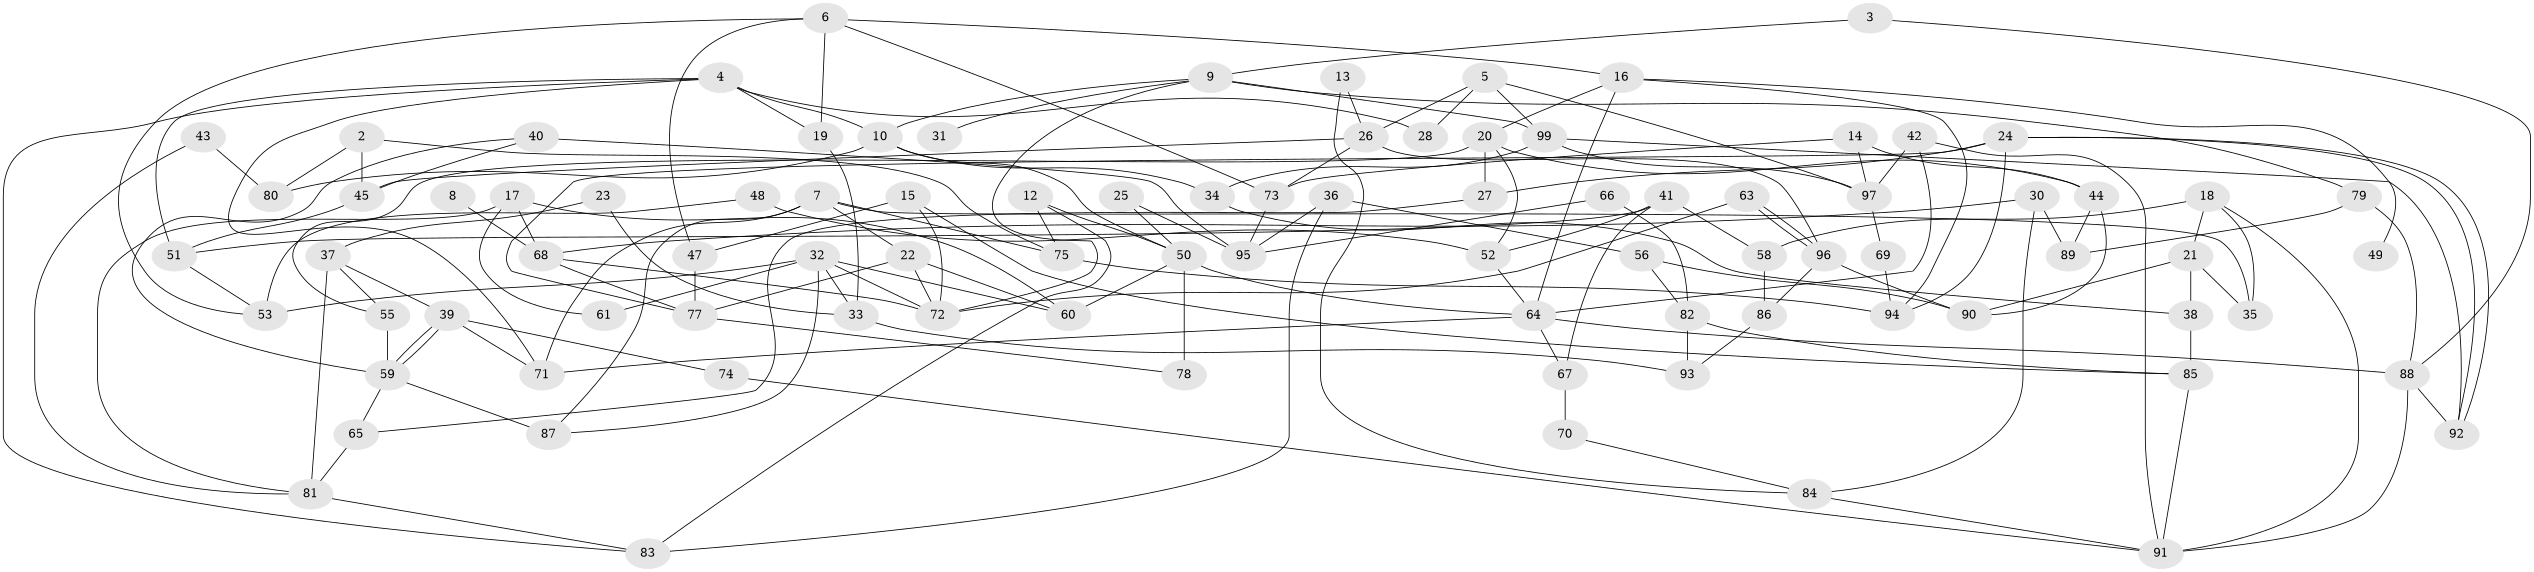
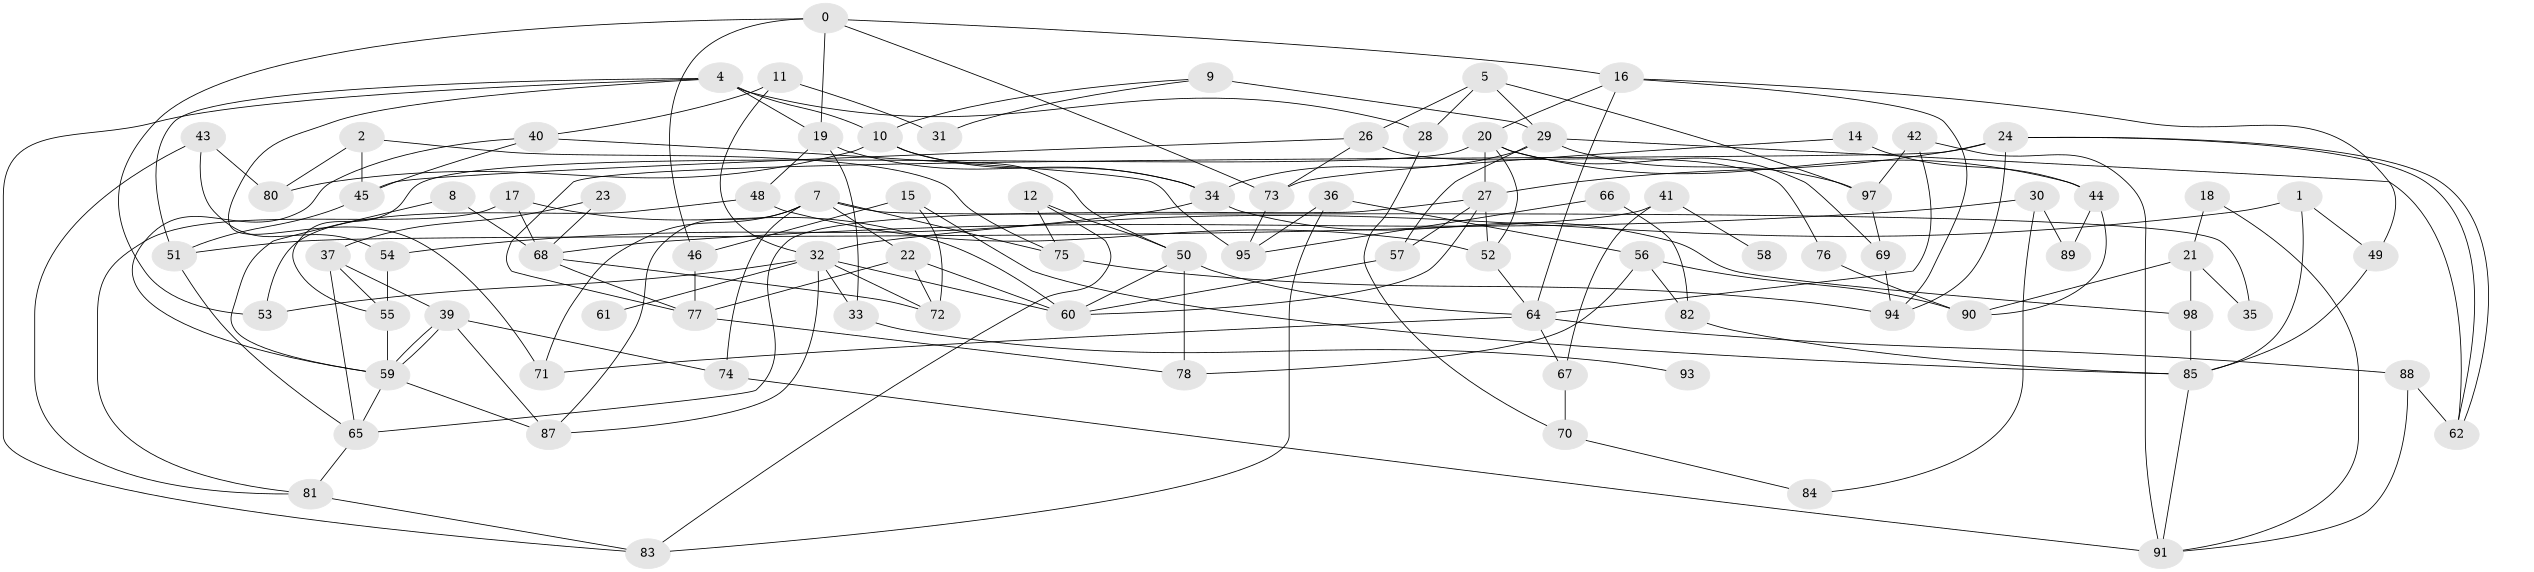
(826, 18) -> (826, 18)
(1870, 18) -> none
none -> (780, 78)
(1343, 78) -> none
(1545, 137) -> (1545, 137)
none -> (1739, 162)
(1862, 168) -> none
none -> (962, 169)
none -> (784, 172)
(1121, 197) -> none
(1747, 197) -> none
none -> (2300, 197)
(2359, 197) -> none
(994, 200) -> none
(2054, 218) -> none
(1580, 231) -> (1487, 232)
(2251, 250) -> none
none -> (388, 256)
(695, 256) -> (695, 256)
none -> (1397, 256)
(1824, 256) -> (1824, 256)
none -> (750, 261)
none -> (246, 270)
(495, 283) -> none
(220, 286) -> (253, 355)
(714, 293) -> (572, 226)
none -> (1300, 300)
none -> (1397, 315)
(1764, 316) -> none
(2191, 316) -> (2191, 316)
none -> (2299, 335)
(495, 345) -> (498, 375)
(1687, 346) -> none
none -> (1421, 359)
(319, 375) -> (342, 346)
(2457, 435) -> (2457, 435)
(1985, 524) -> none
